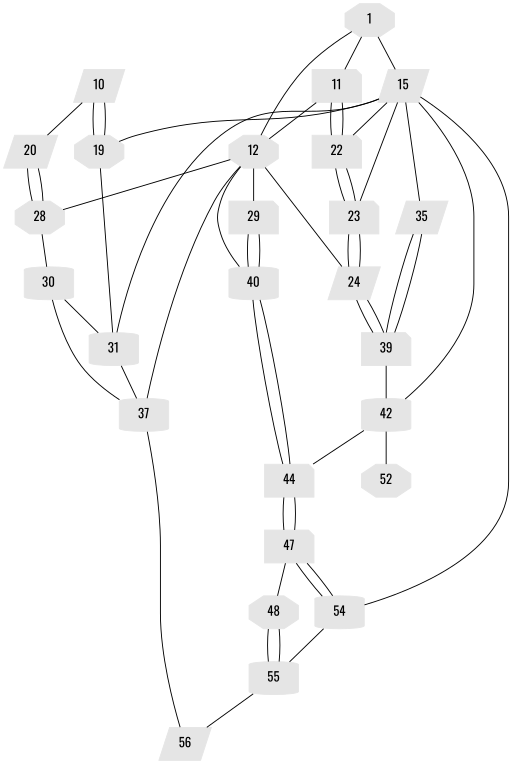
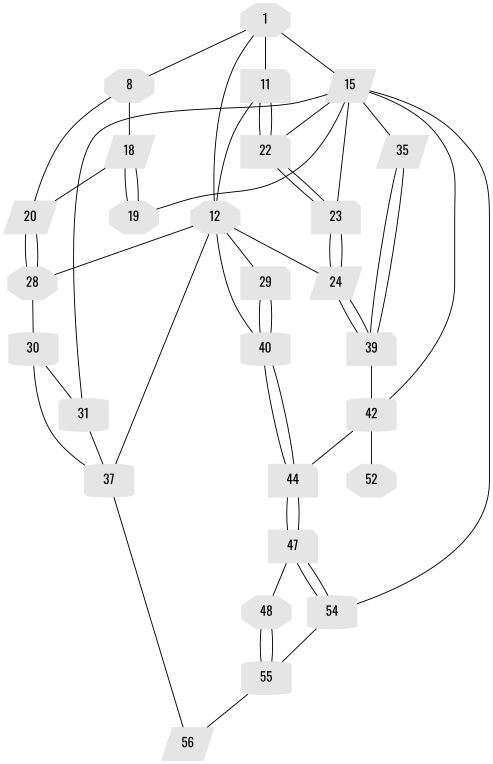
(99, 86) -> (129, 152)
none -> (129, 86)
(107, 250) -> none
